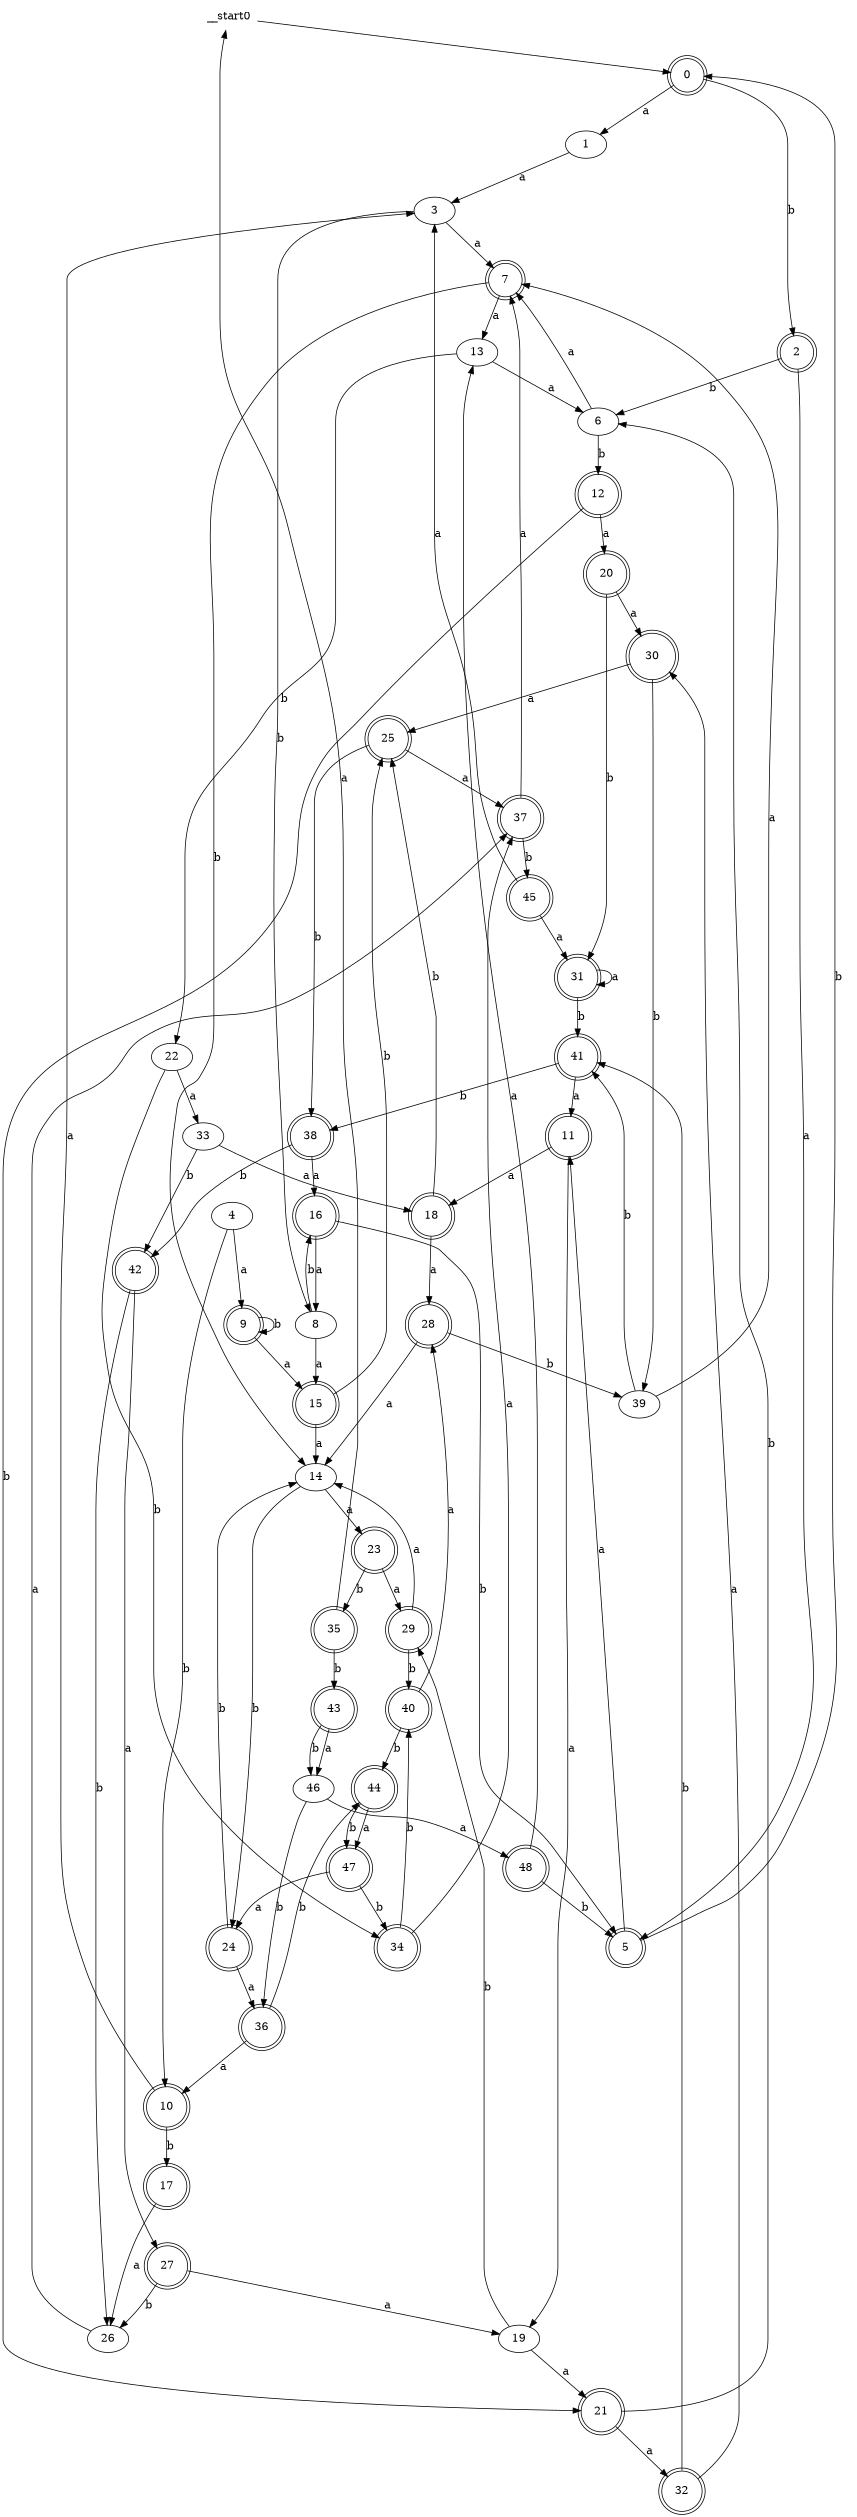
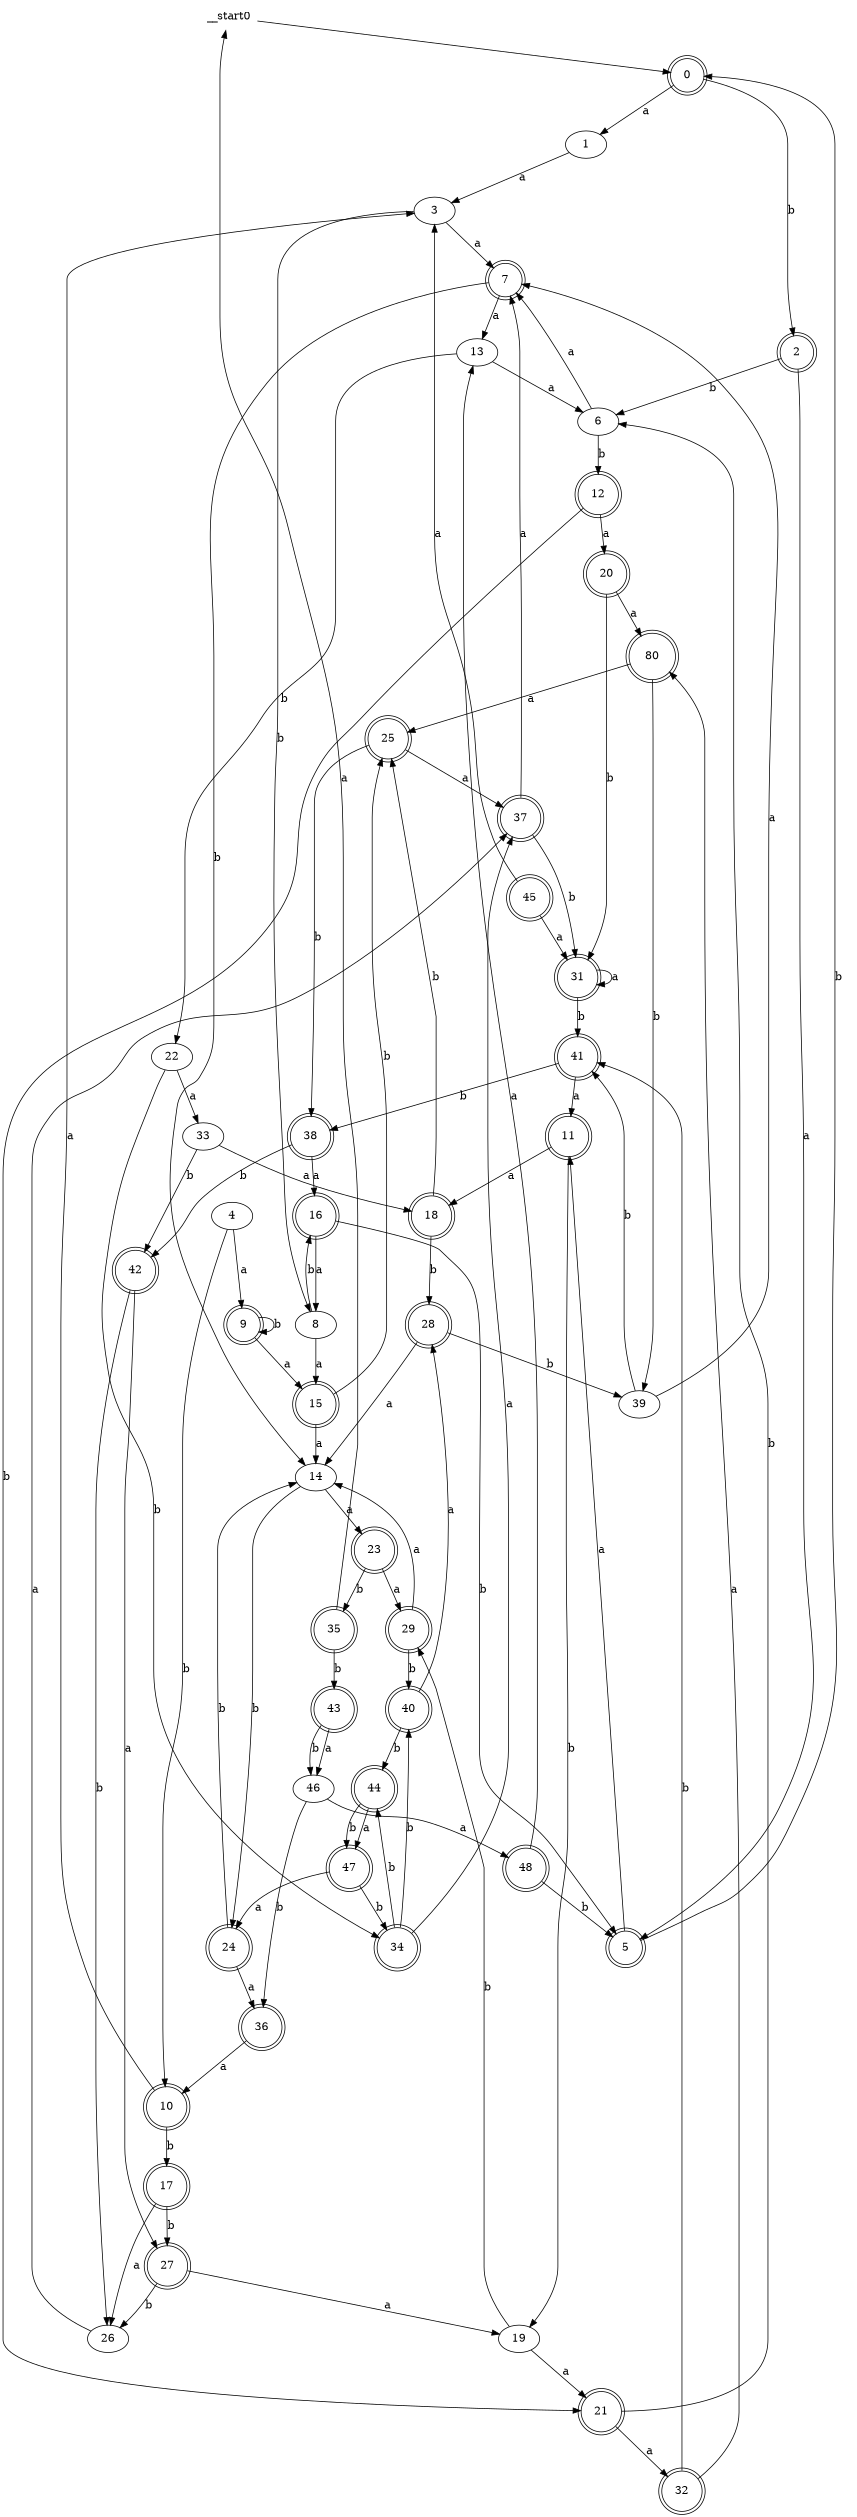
(652, 656) -> (652, 656)
(525, 854) -> (561, 889)
(433, 1270) -> (433, 1270)
(572, 1749) -> (572, 1749)
(299, 1903) -> (386, 1872)
none -> (167, 2222)
